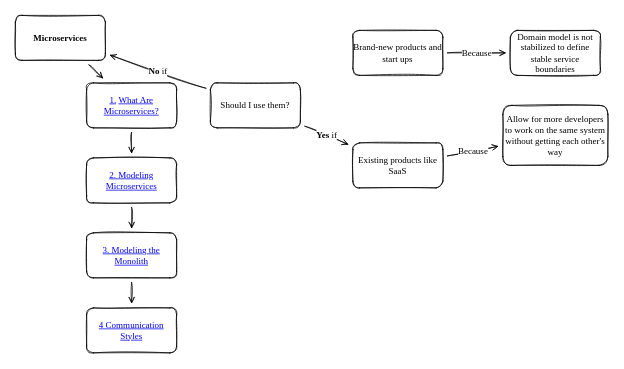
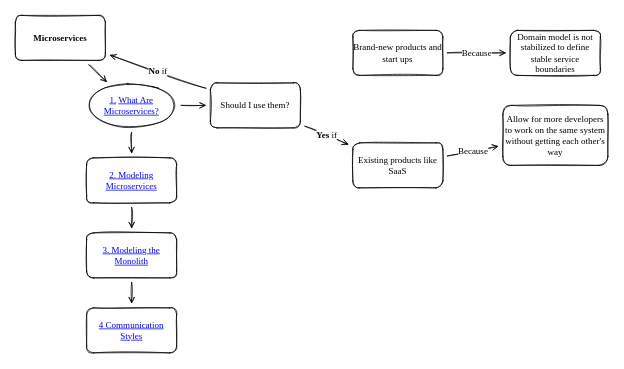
(132, 105) -> (132, 105)
none -> (192, 105)
